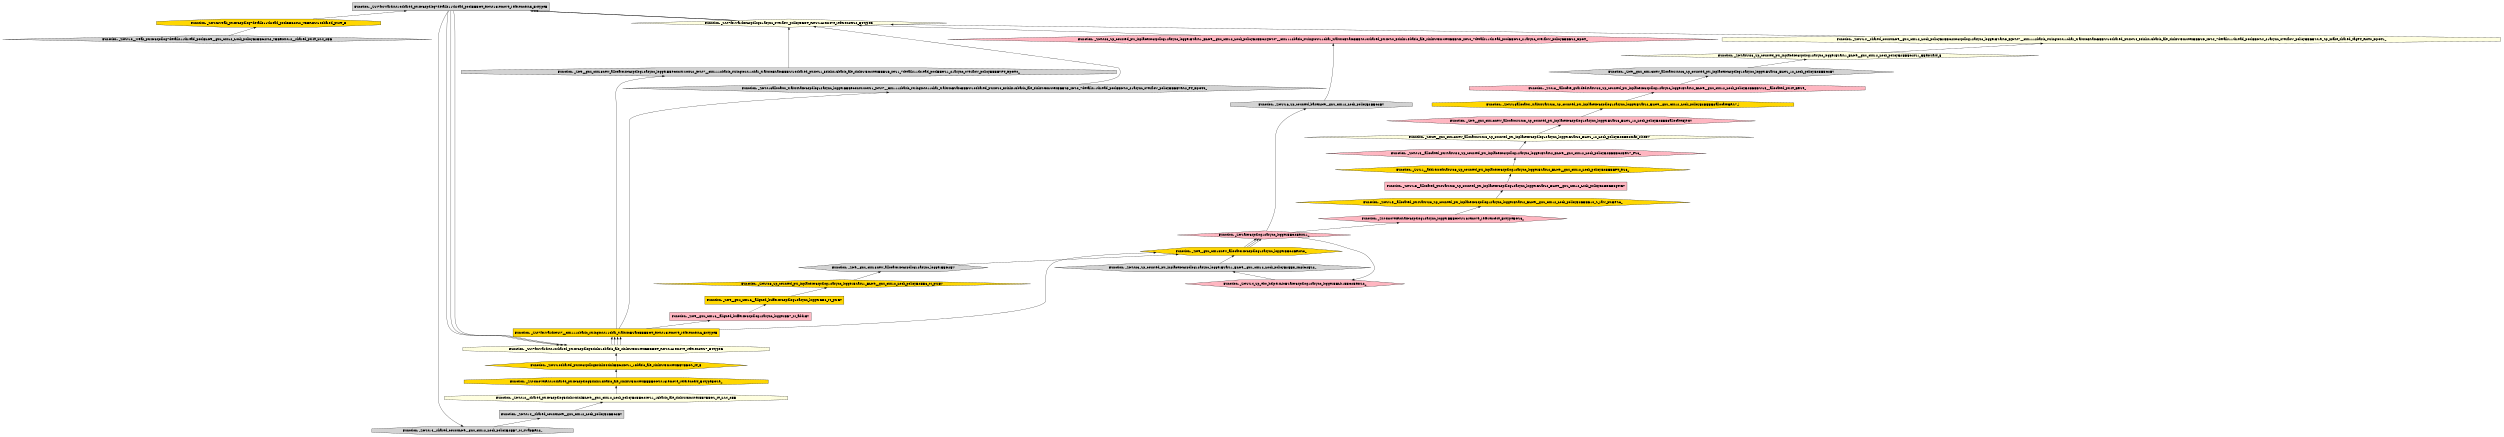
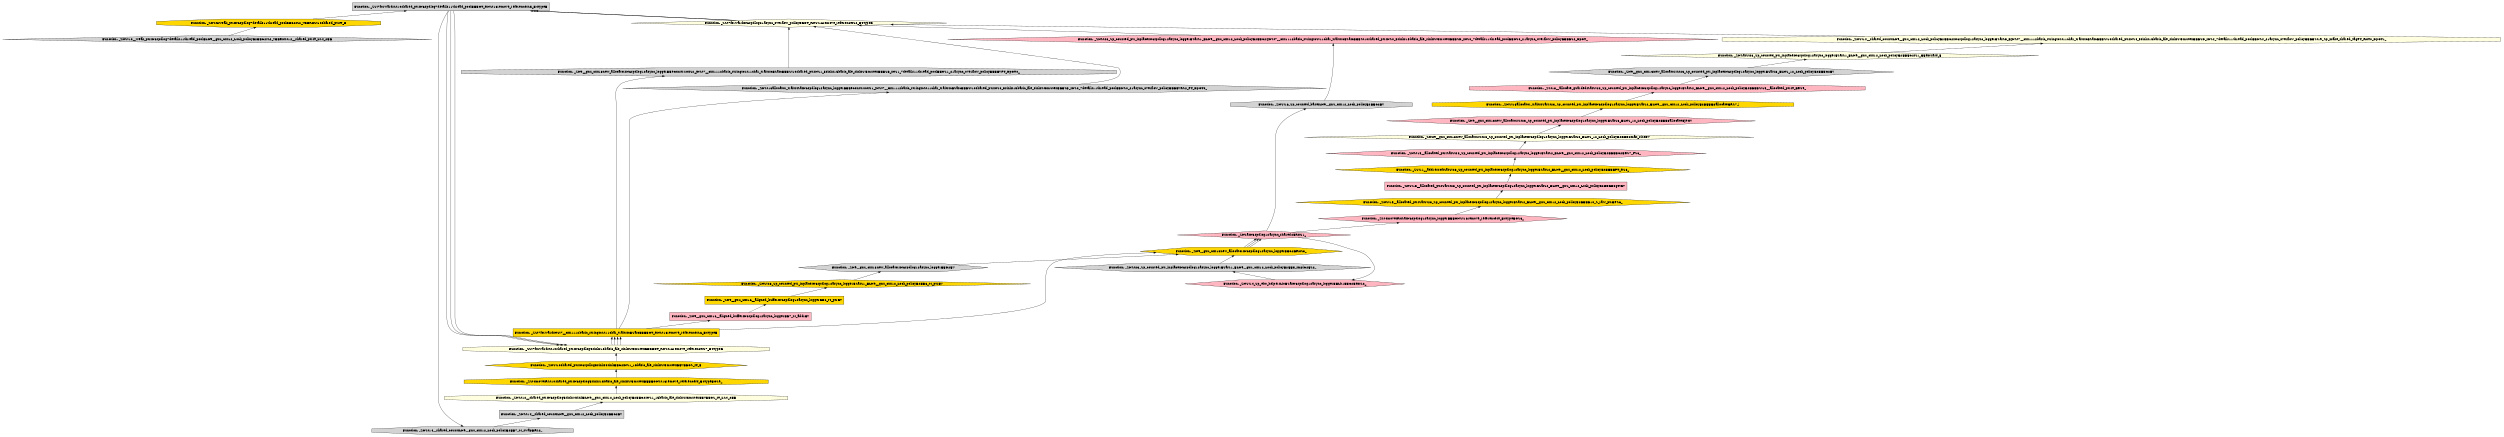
(1264, 235) -> (1264, 235)
